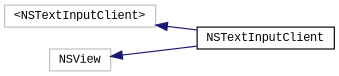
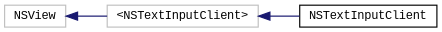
(160, 51) -> (92, 16)
